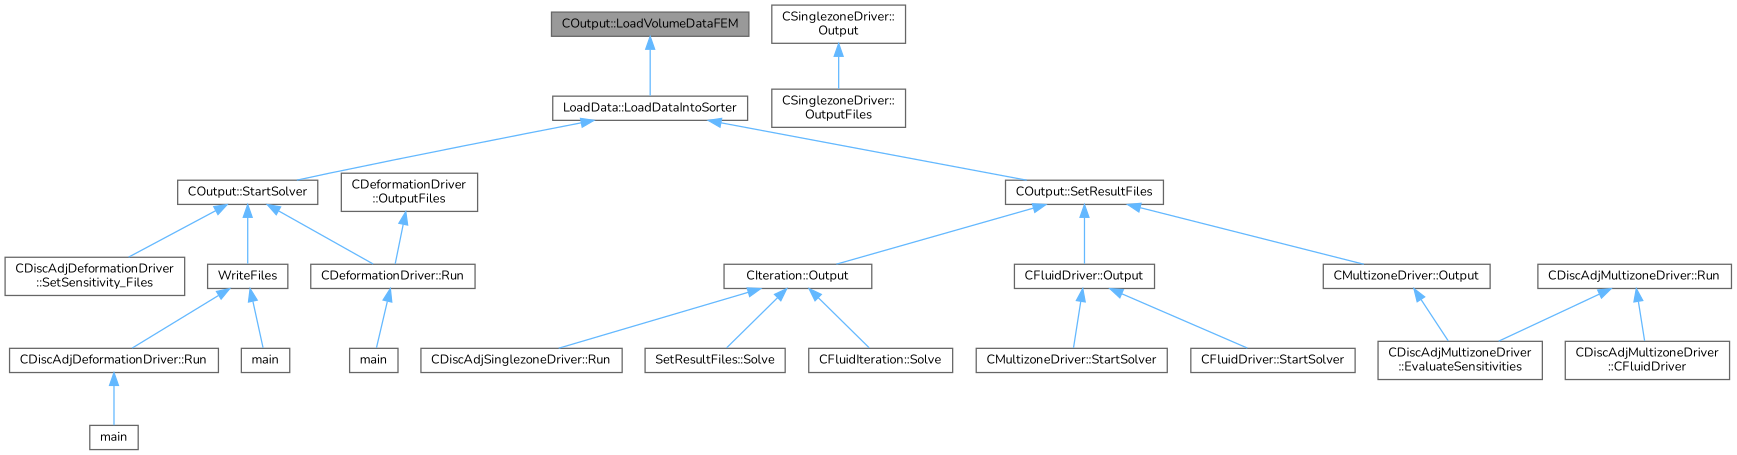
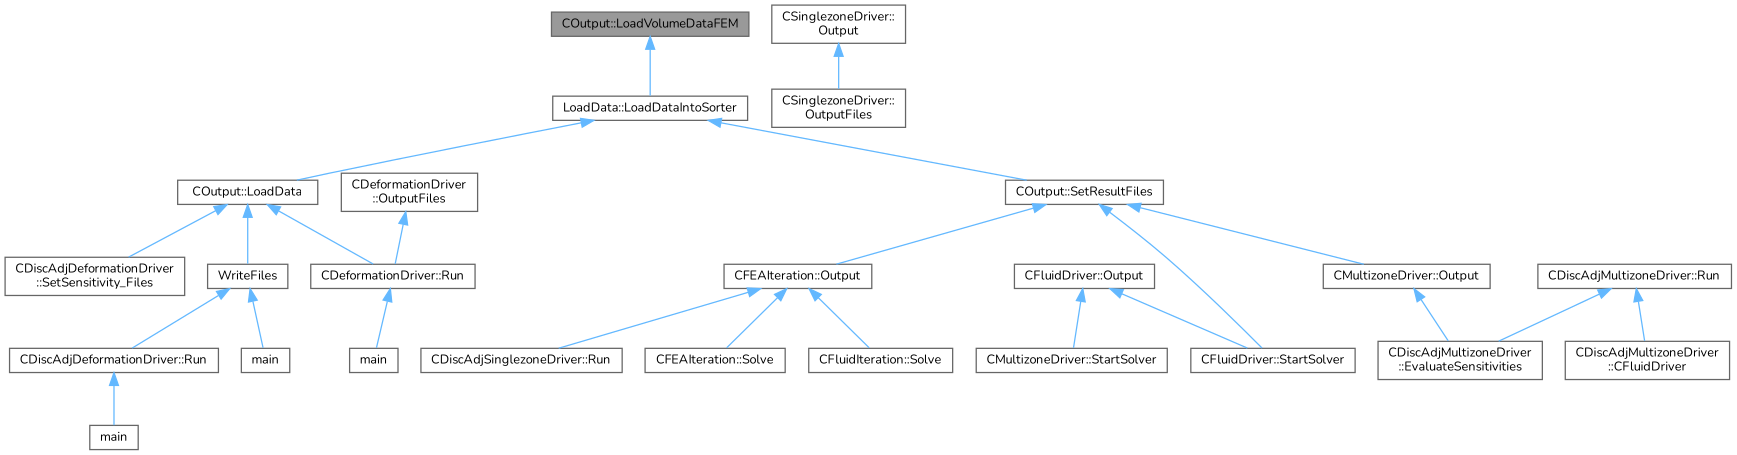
(248, 192) -> (248, 192)
(1084, 241) -> (1188, 277)
(798, 276) -> (798, 276)
(715, 360) -> (715, 360)
